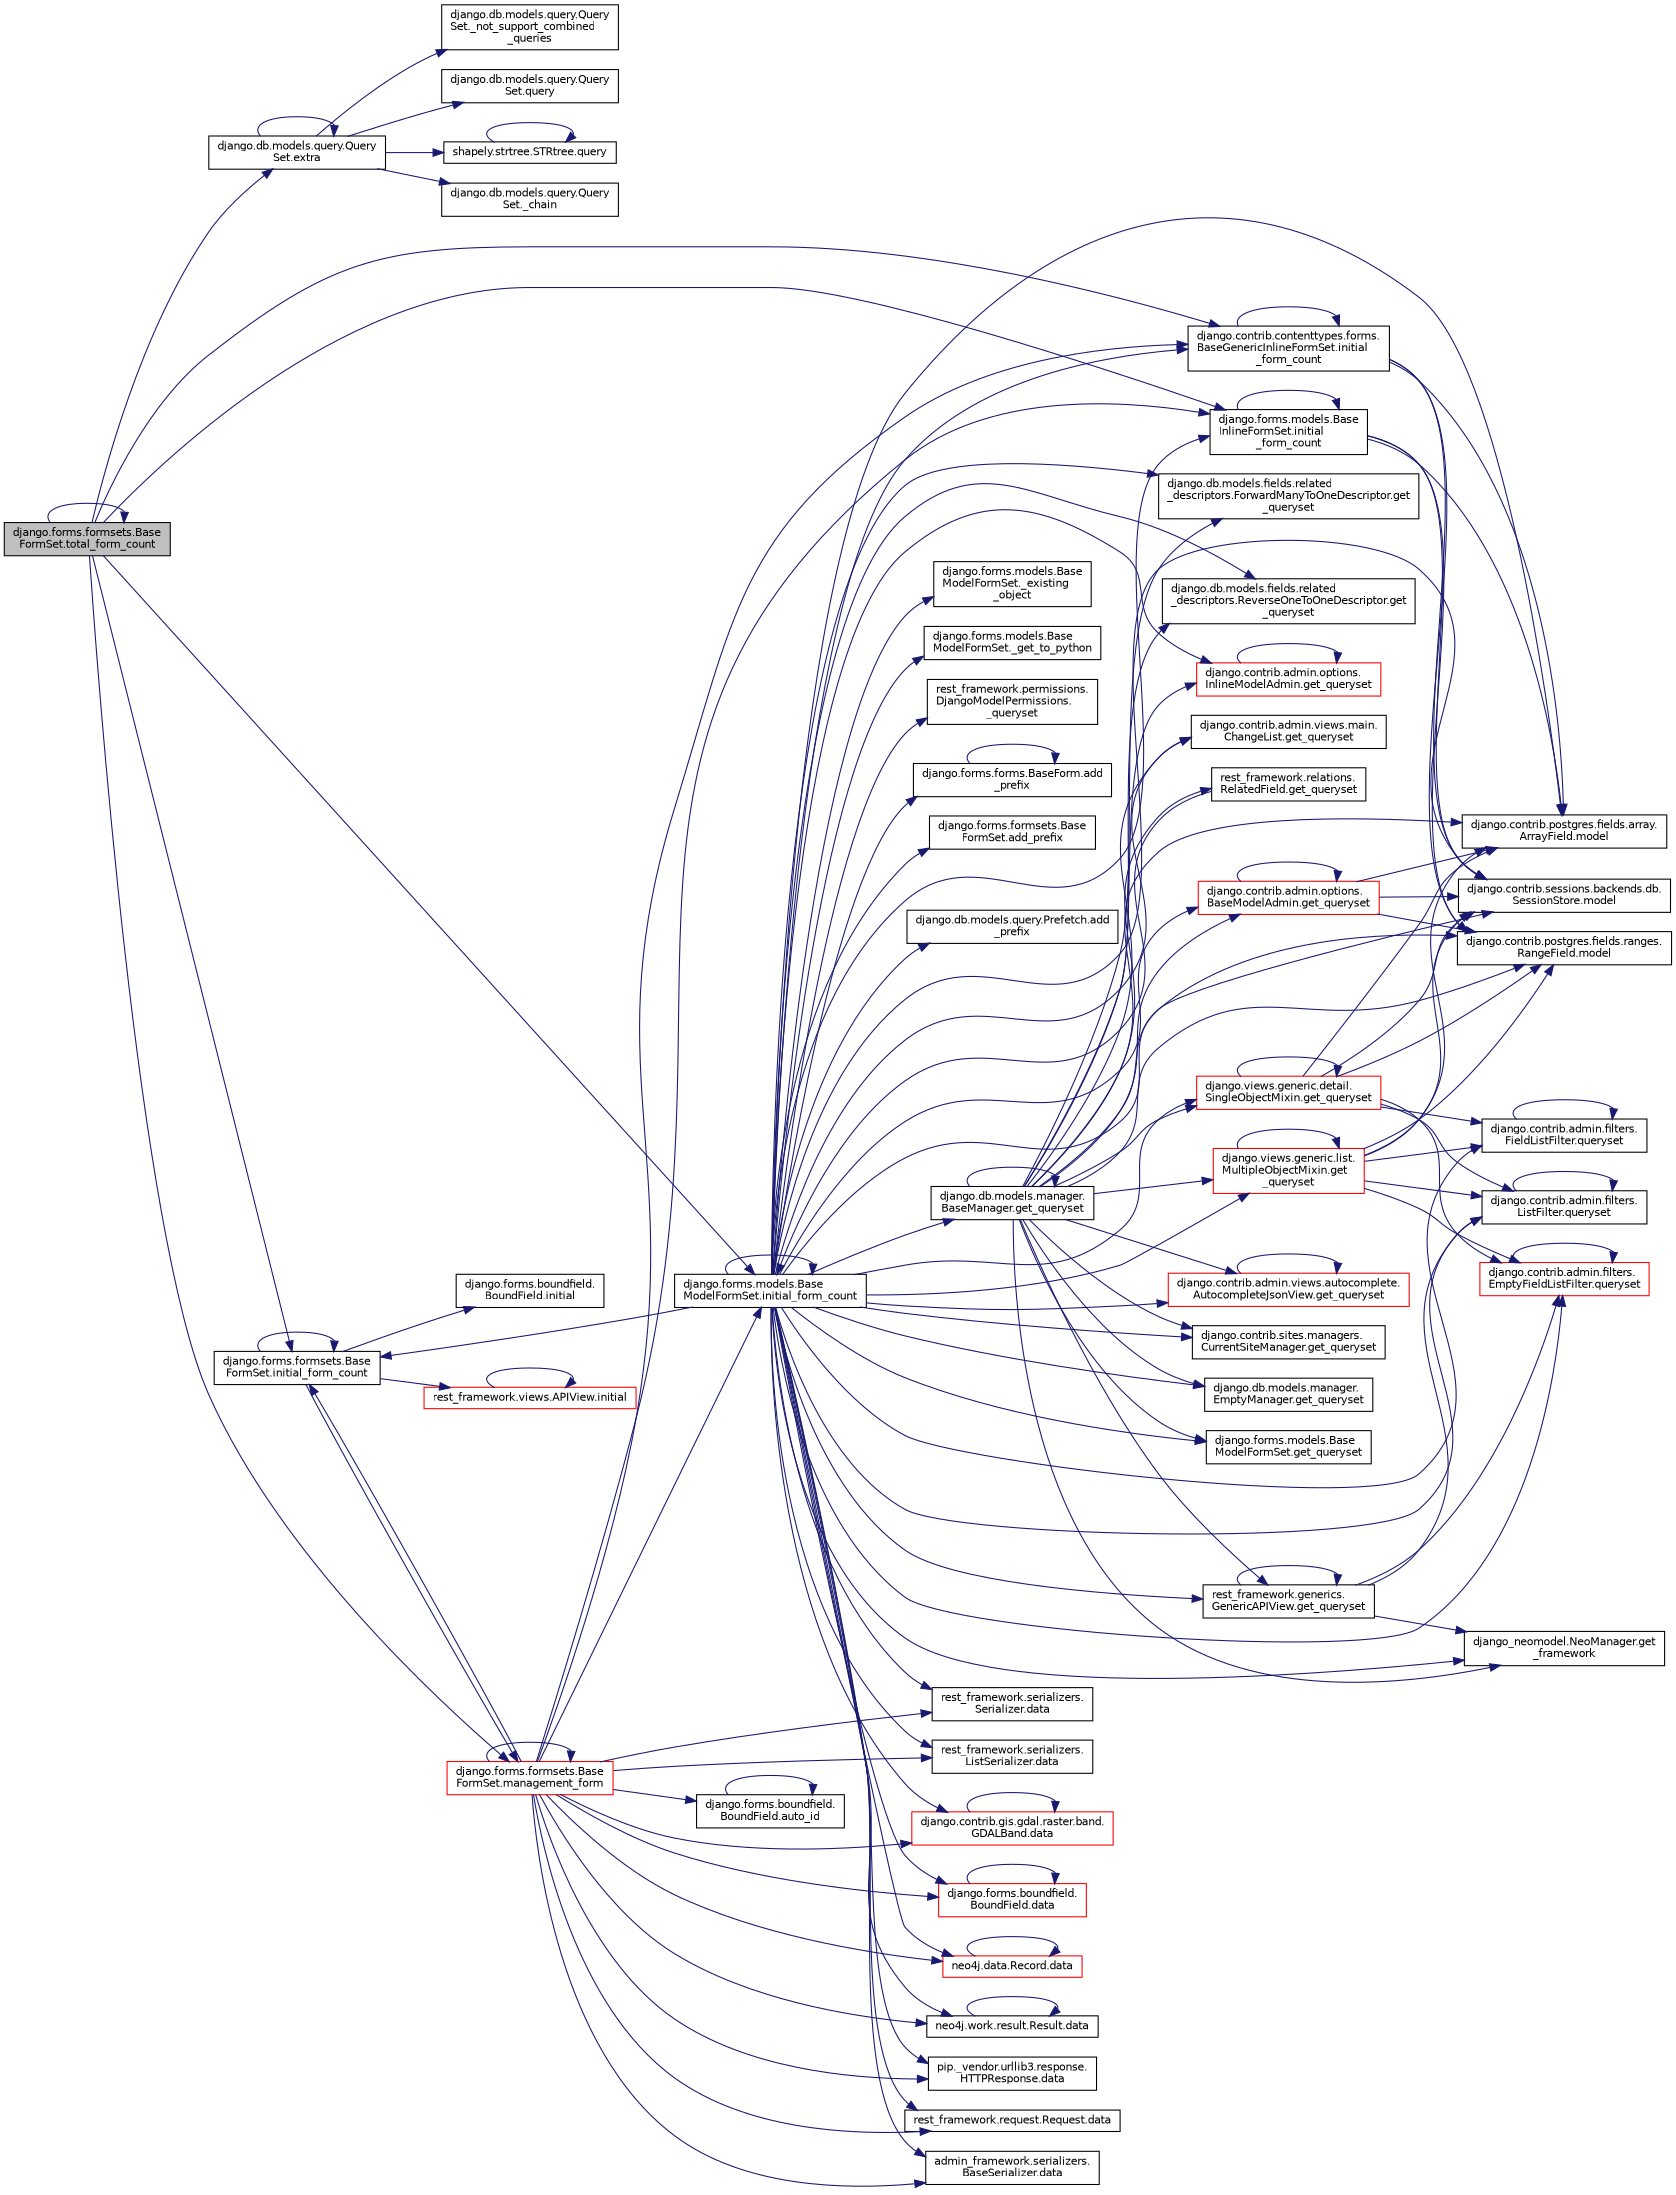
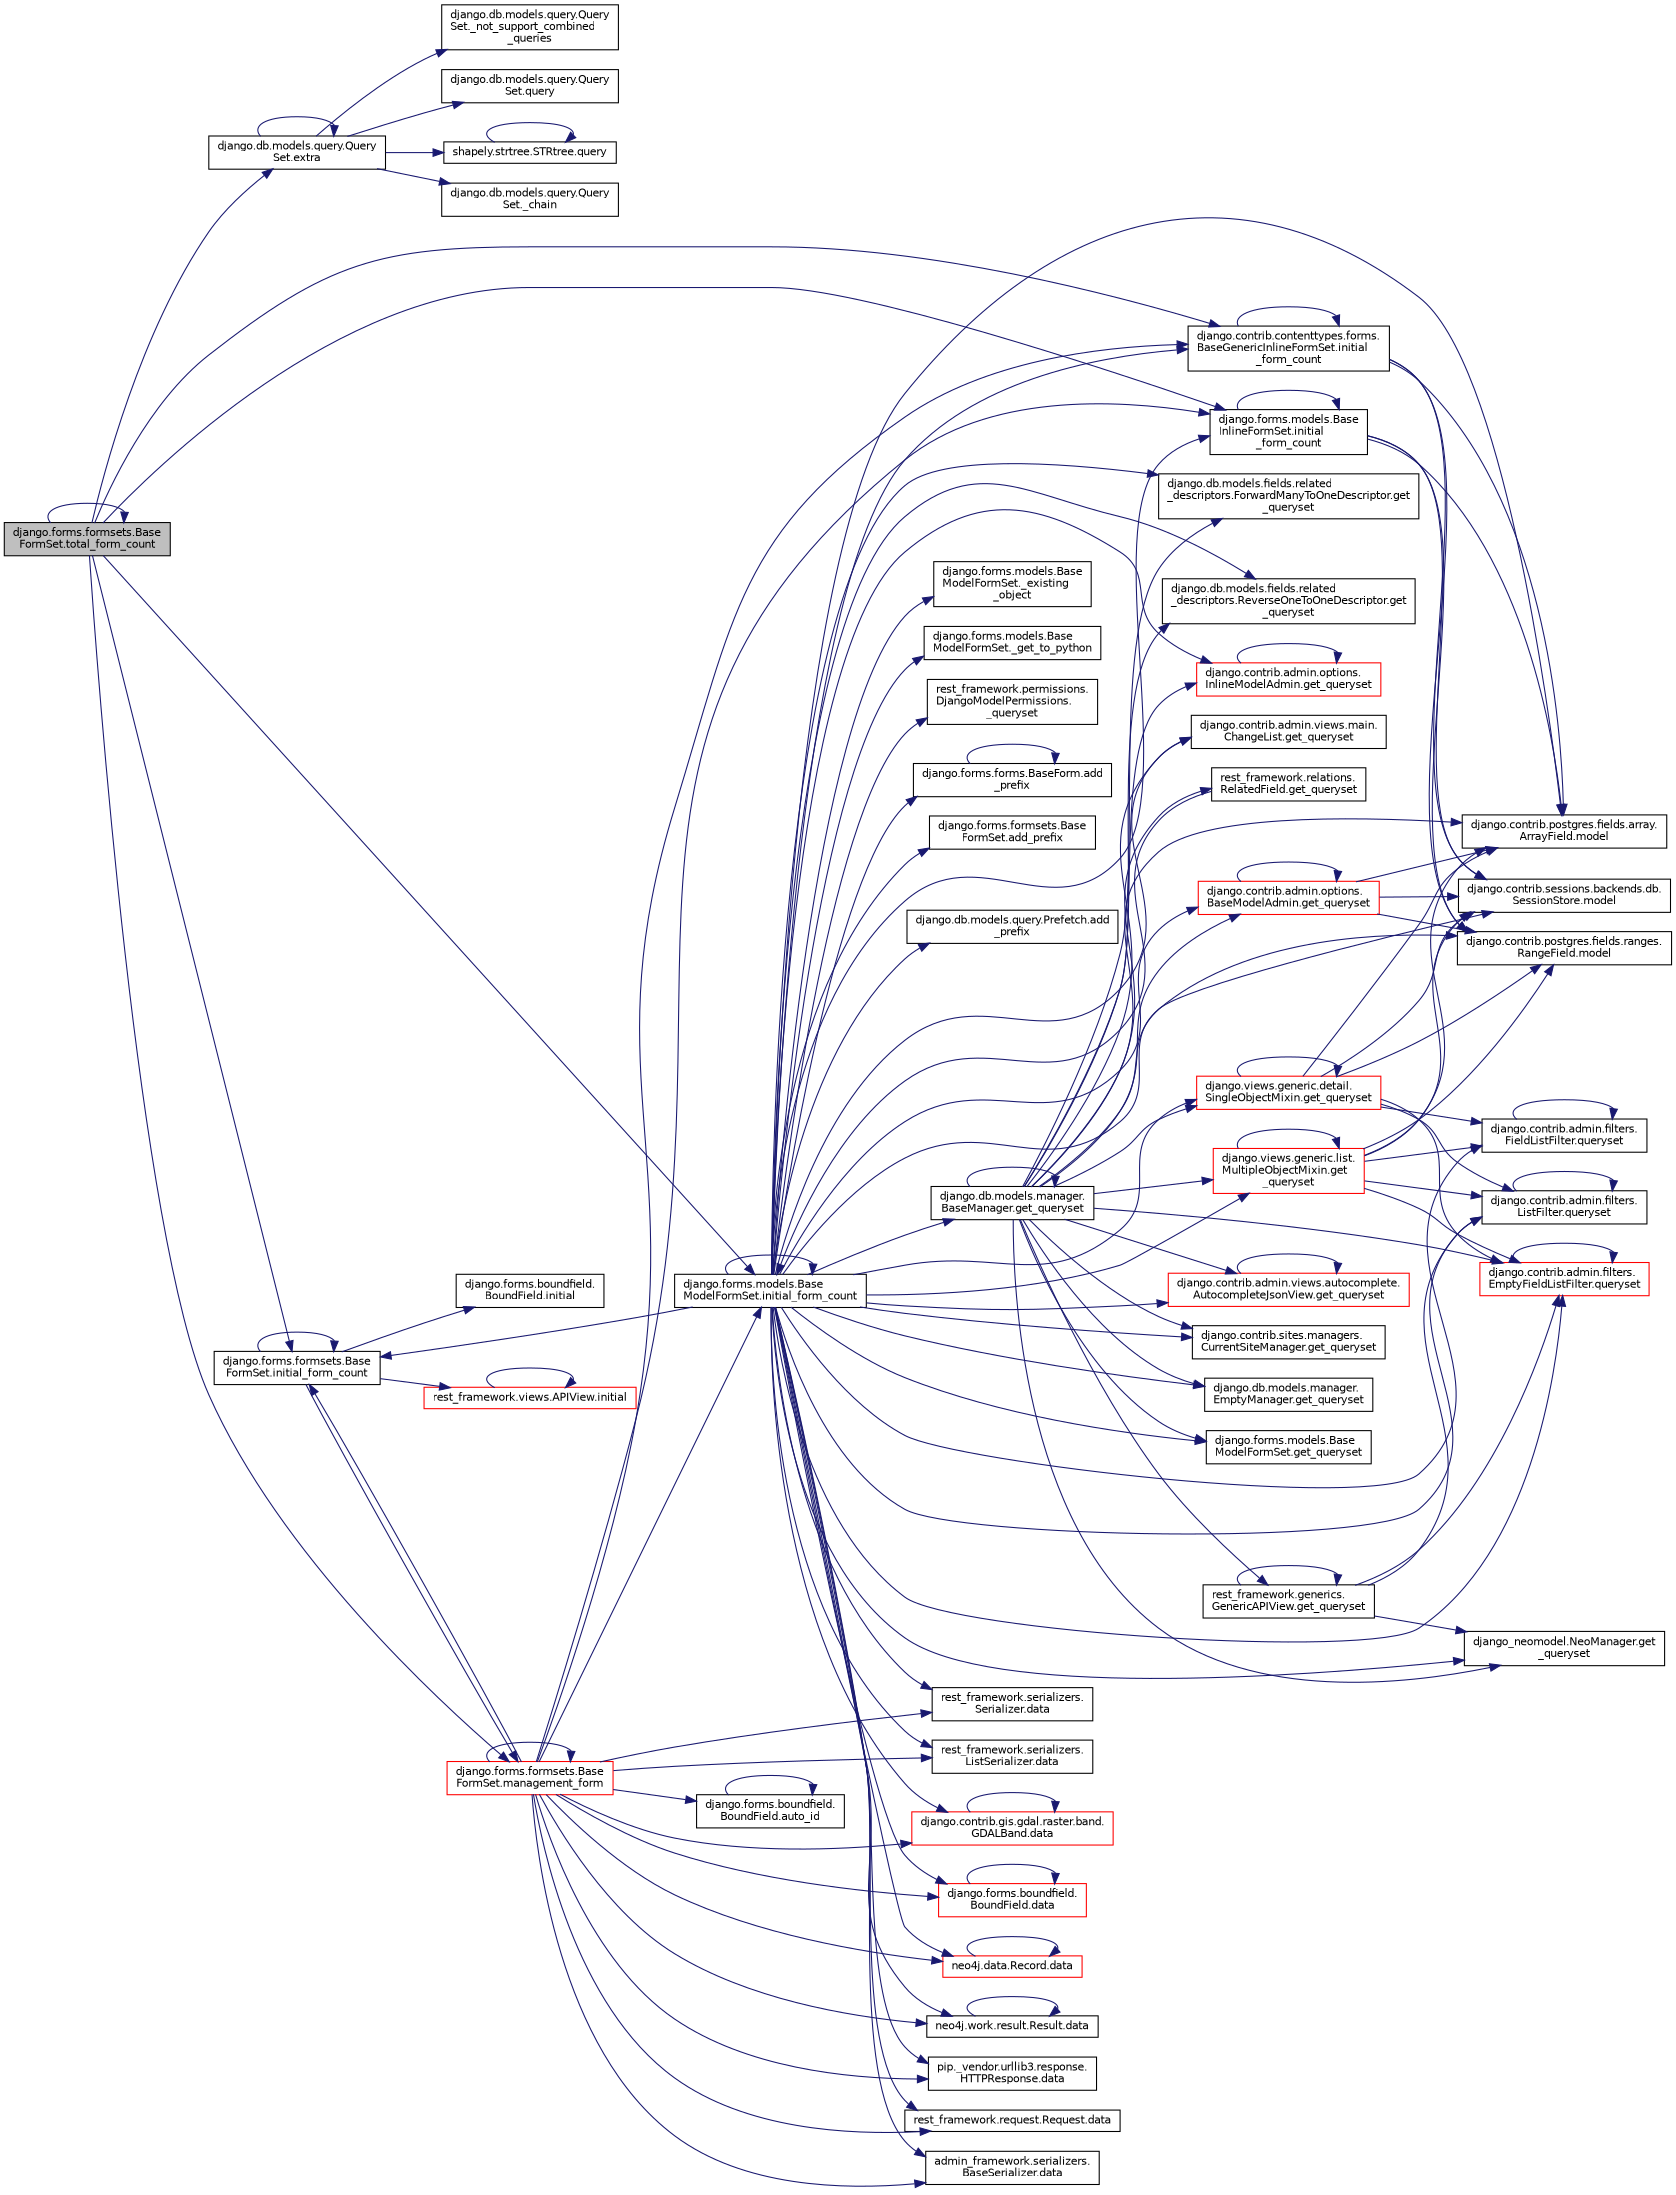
(1182, 556) -> none
(1245, 1009) -> (1294, 1227)
(910, 1553) -> none
(1564, 1649) -> (1564, 1649)
